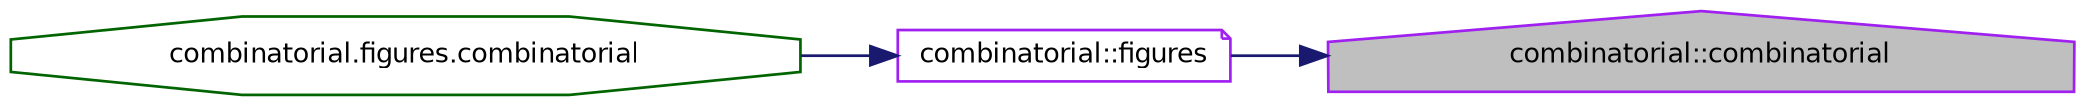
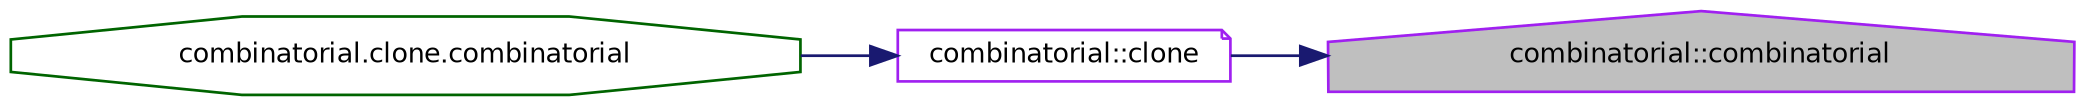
(406, 56) -> (406, 56)
(1064, 56) -> (1064, 56)
